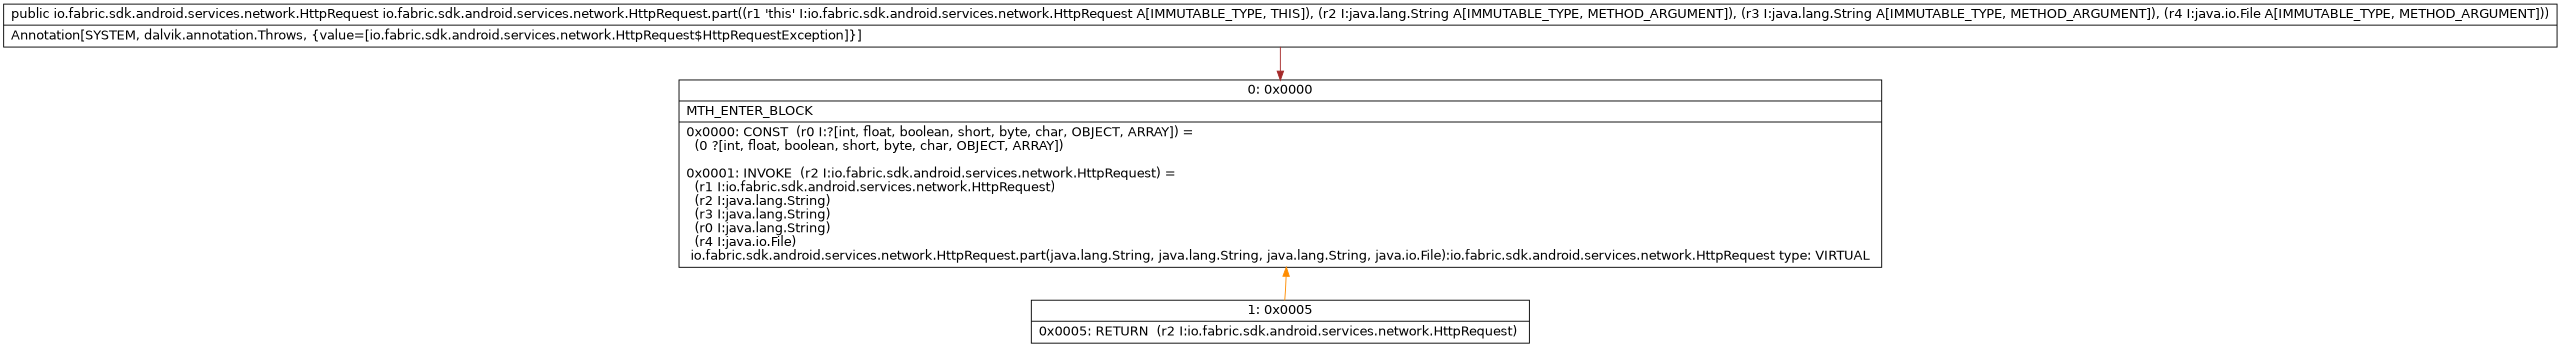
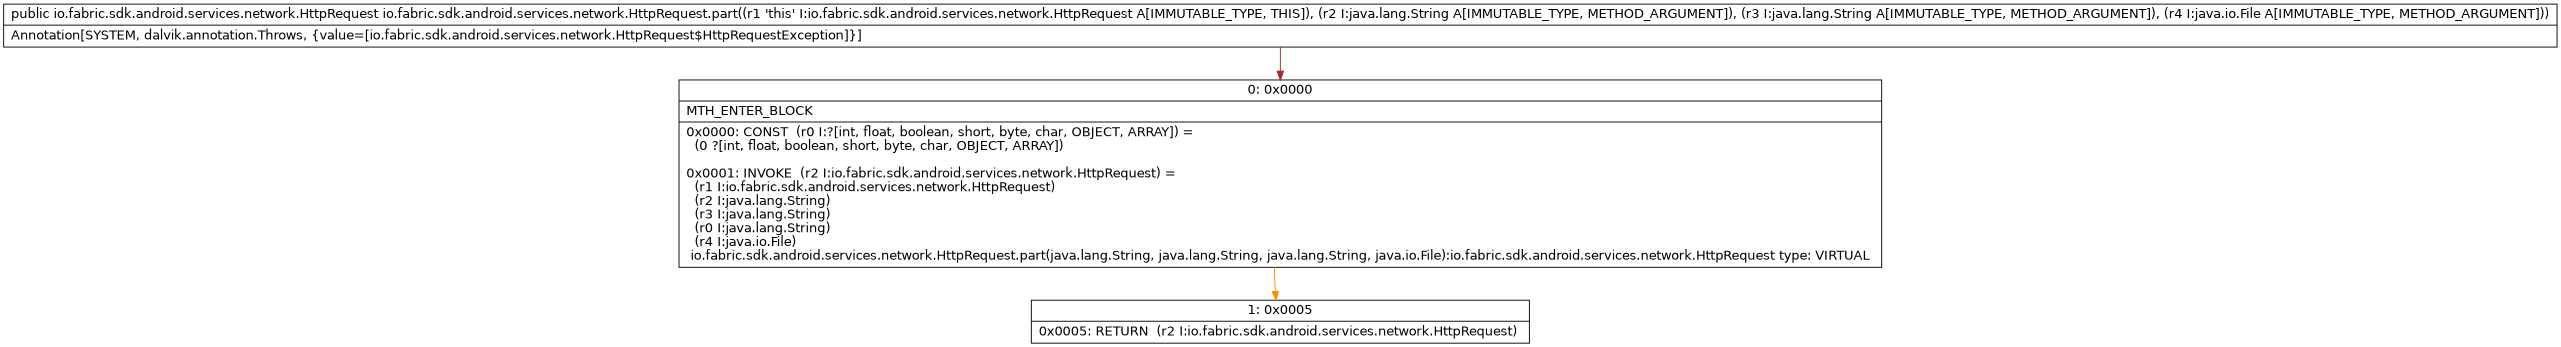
(1286, 288) -> (1275, 279)
